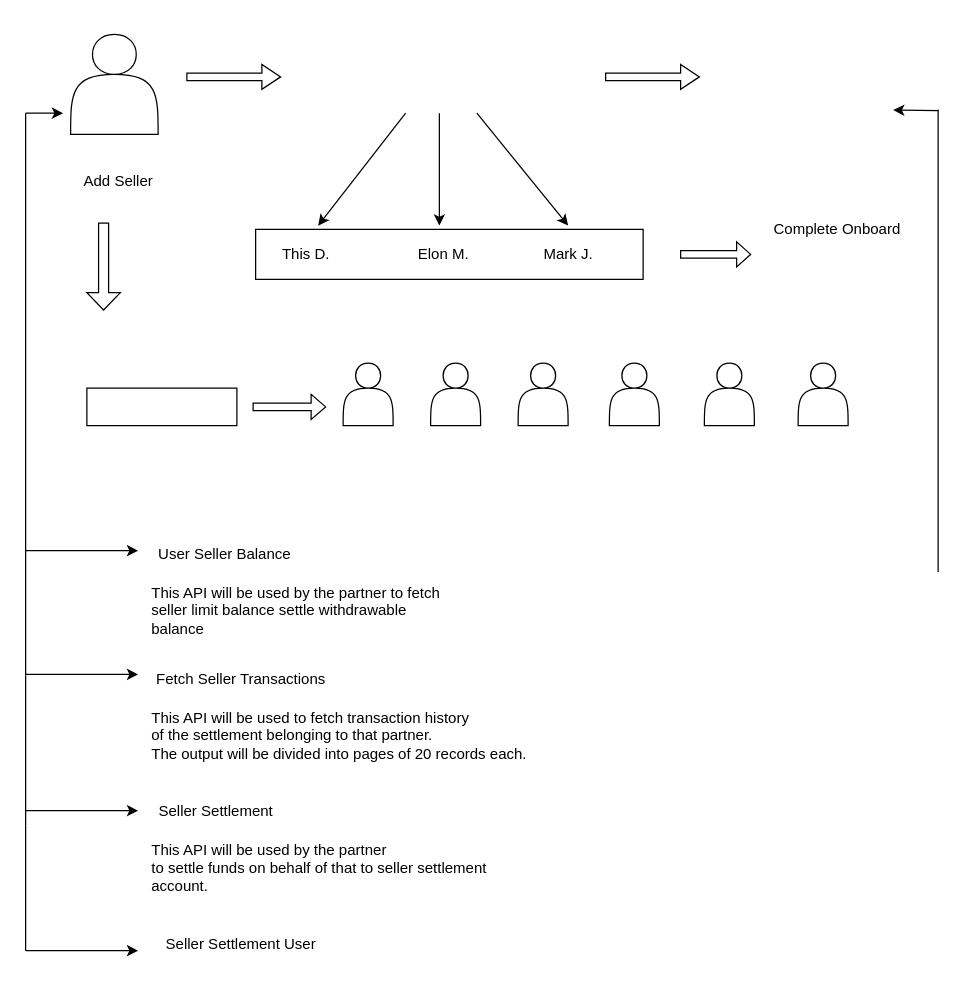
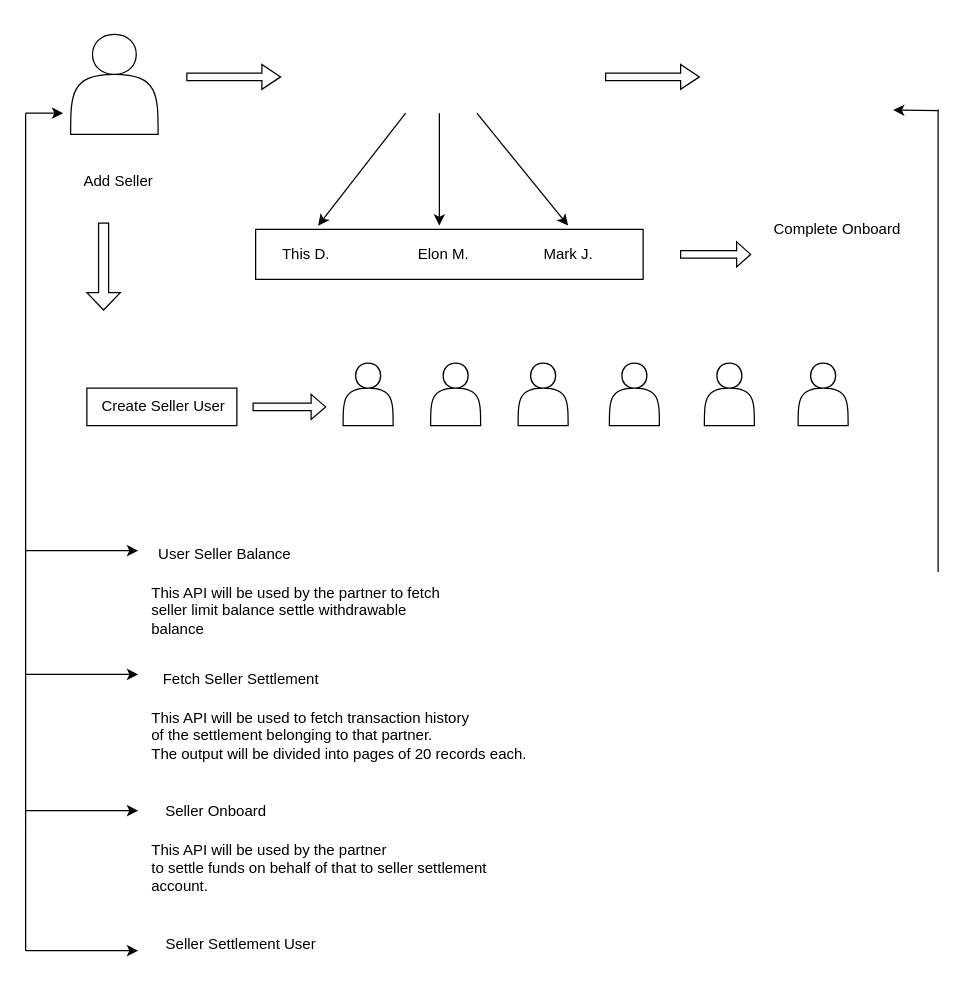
none -> (163, 407)
(241, 679) -> (241, 679)
(216, 812) -> (216, 812)
